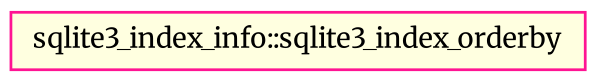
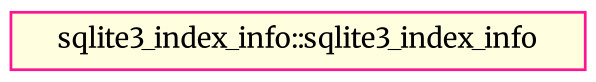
(298, 41) -> (298, 41)
